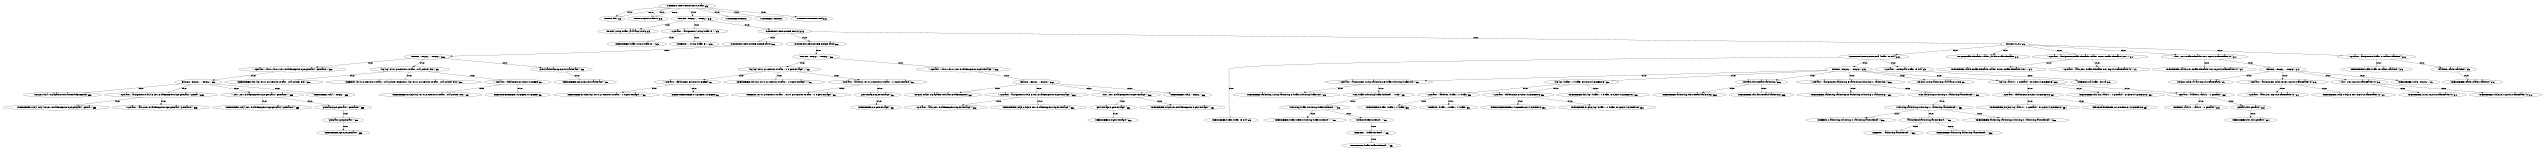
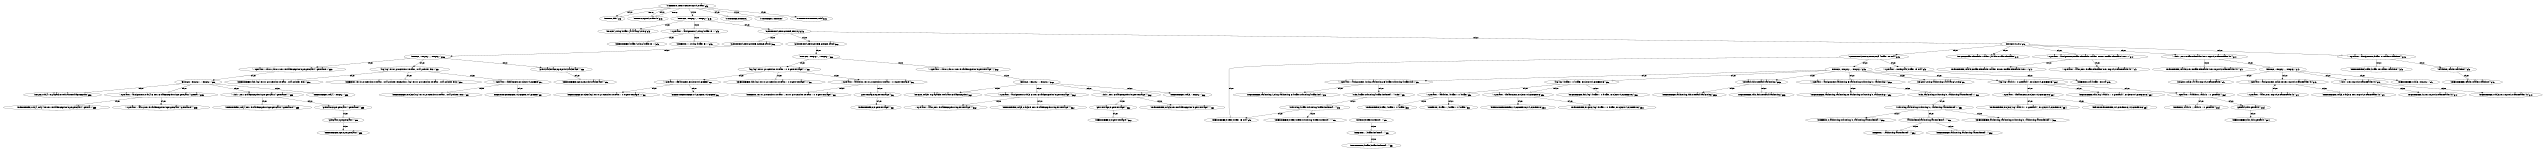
(2280, 88) -> (2272, 89)
(1343, 114) -> (1274, 114)
(1951, 127) -> (1951, 127)
